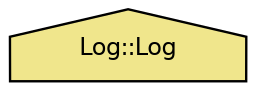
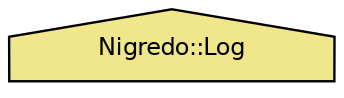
(128, 49) -> (172, 49)
